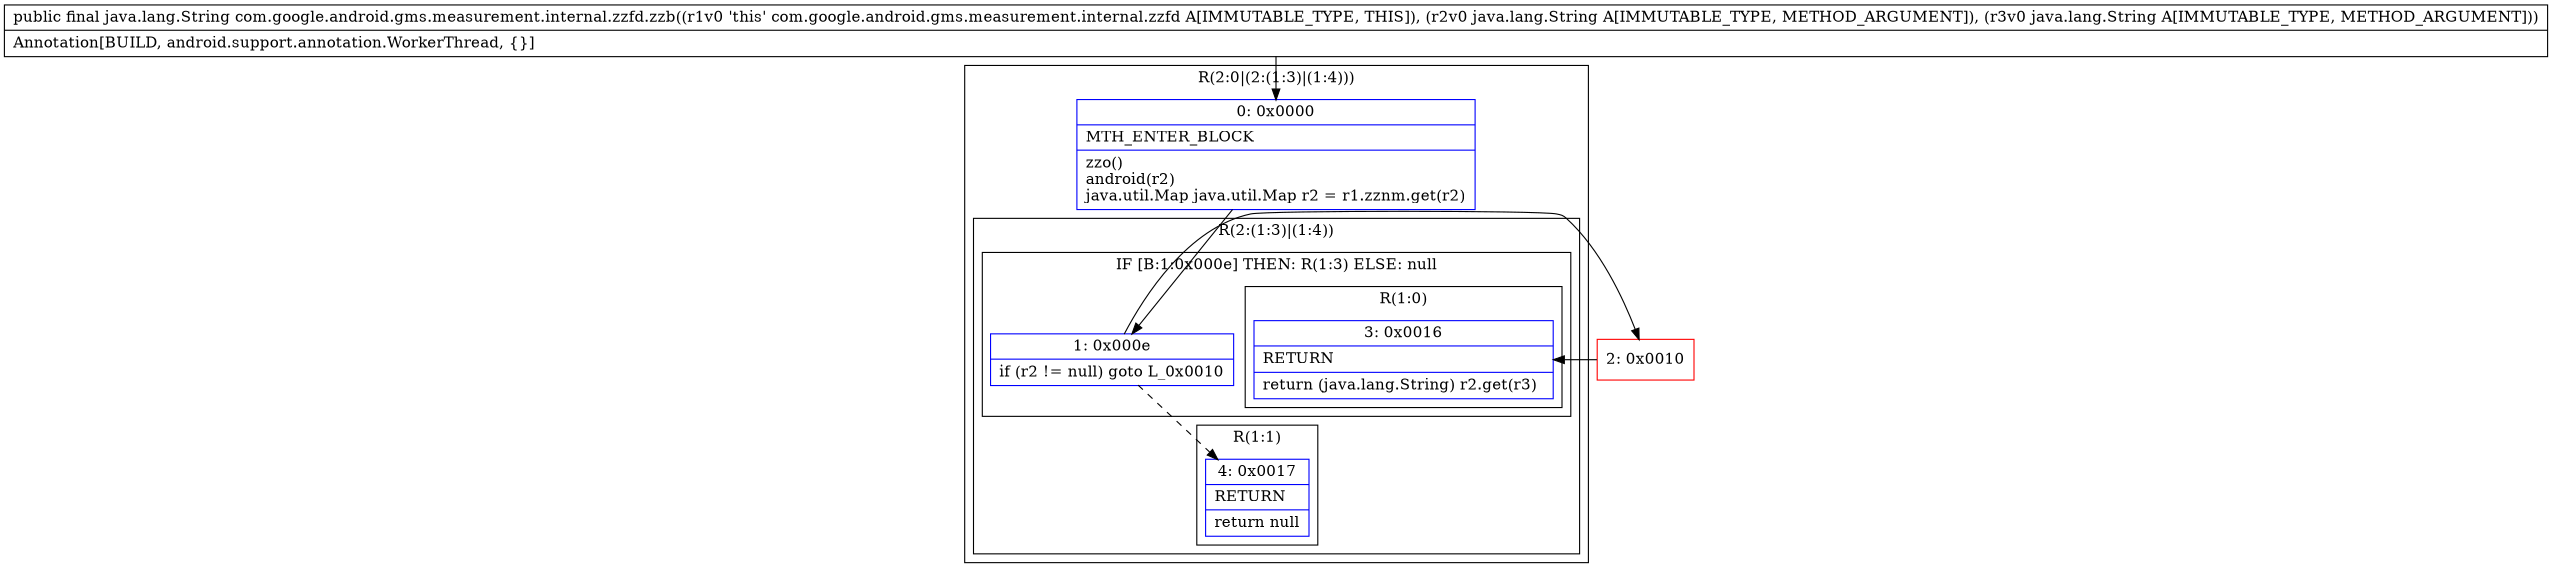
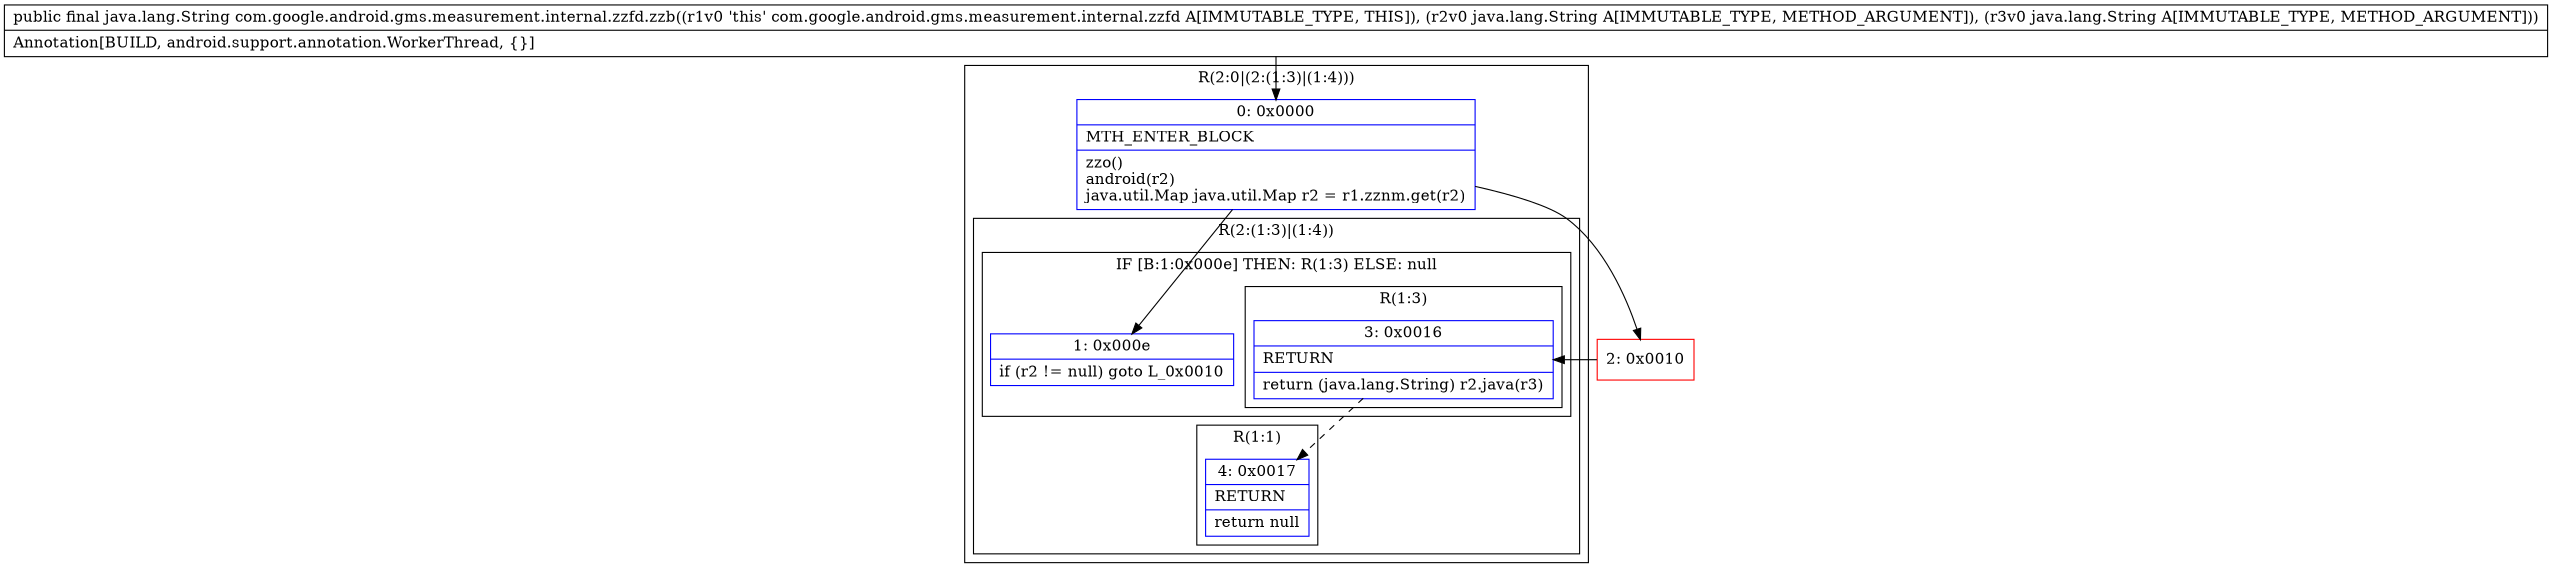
(1385, 211) -> (1595, 247)
(1404, 299) -> (1404, 299)
(1400, 385) -> (1404, 385)
(1179, 424) -> (1334, 425)
